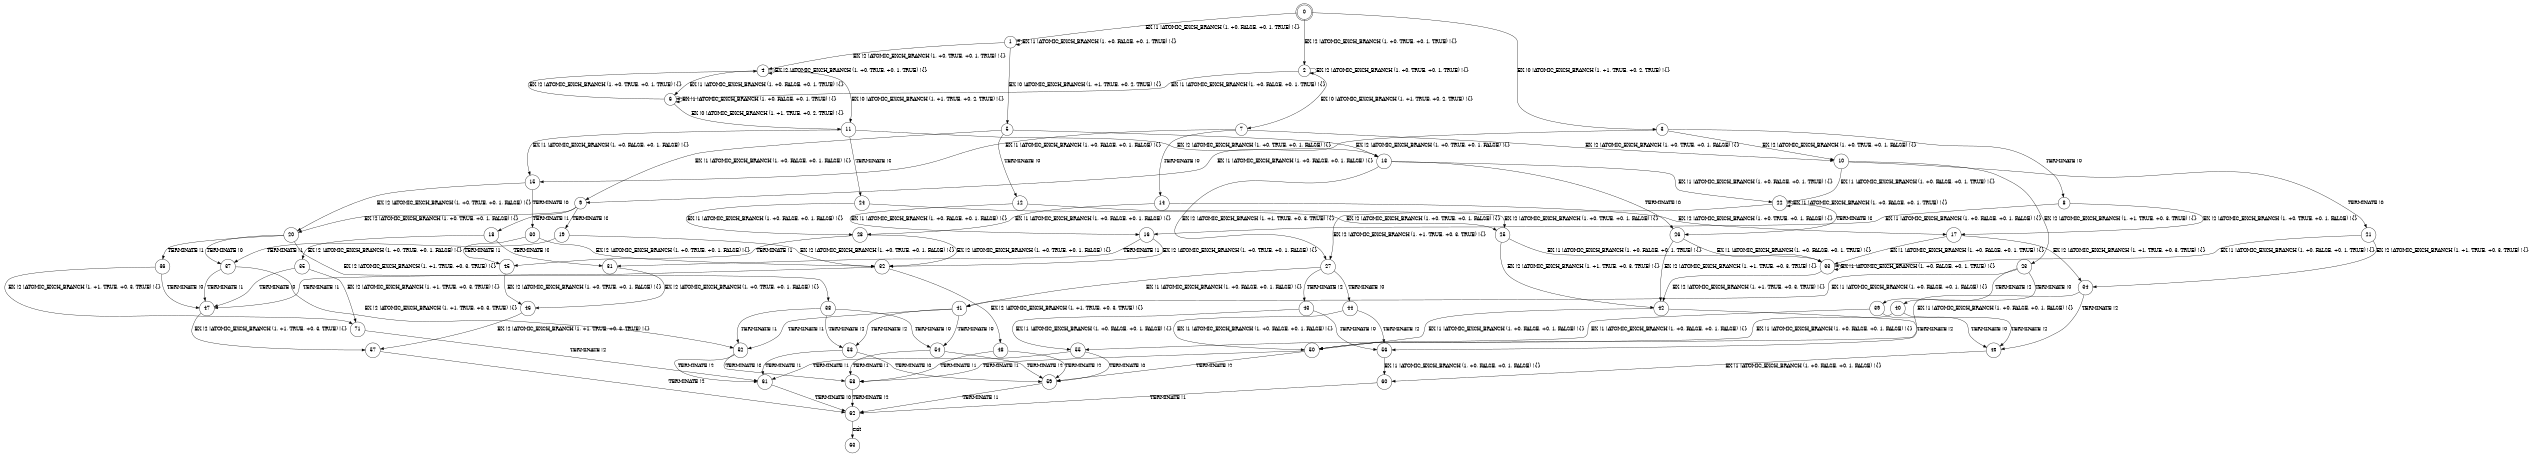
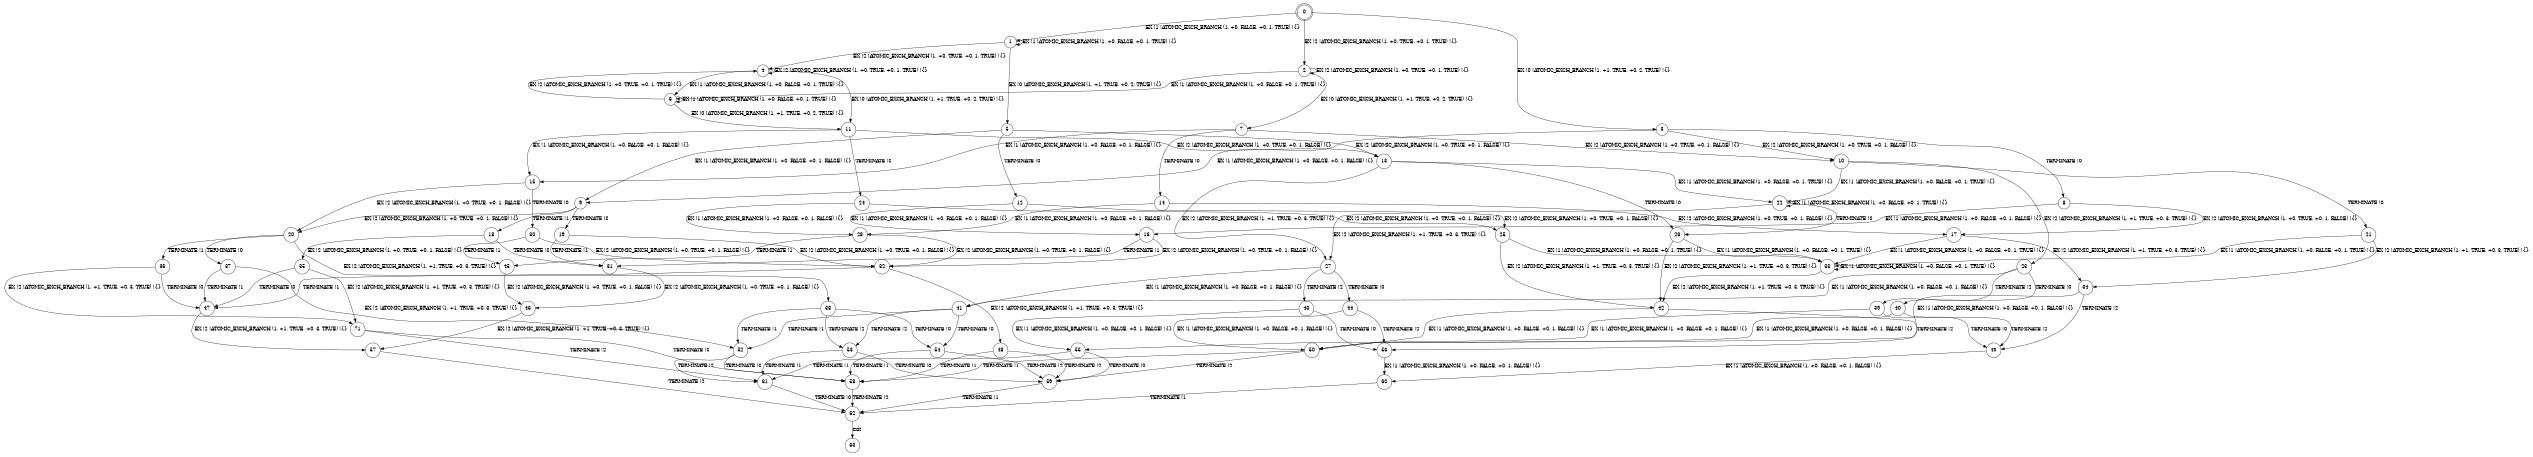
(395, 244) -> (564, 260)
none -> (605, 343)
